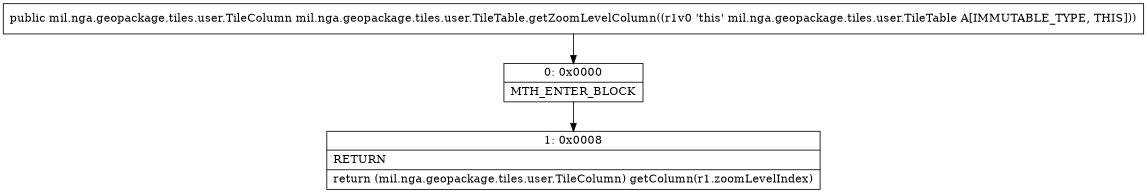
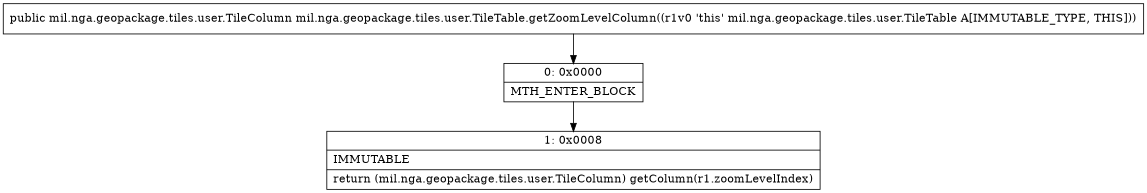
(360, 160) -> (372, 160)
